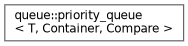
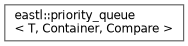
(94, 23) -> (94, 23)
